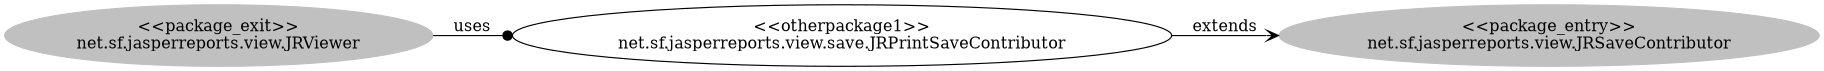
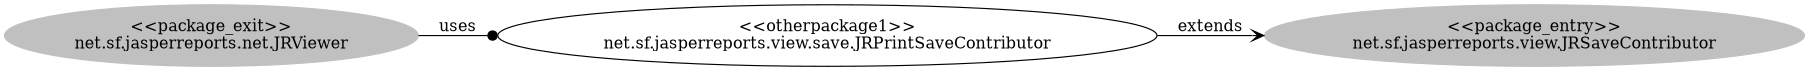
(219, 36) -> (211, 36)
